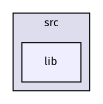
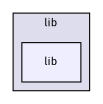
(51, 24) -> (51, 24)
